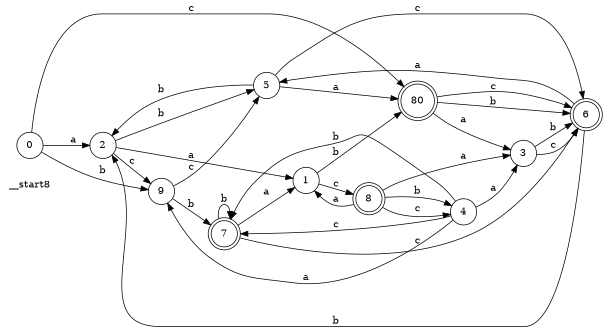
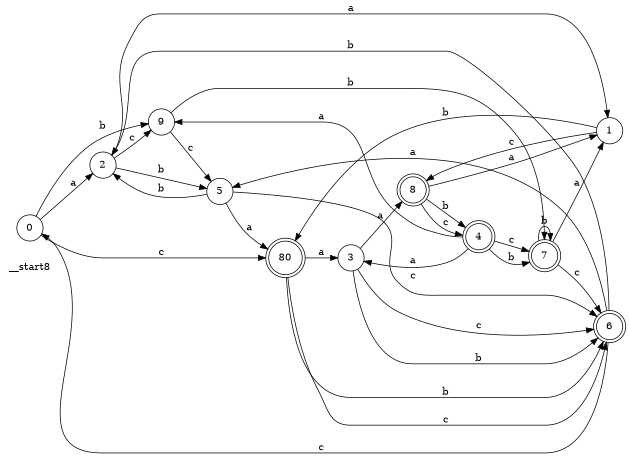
(442, 169) -> (379, 228)
(464, 212) -> (479, 237)
none -> (269, 453)
